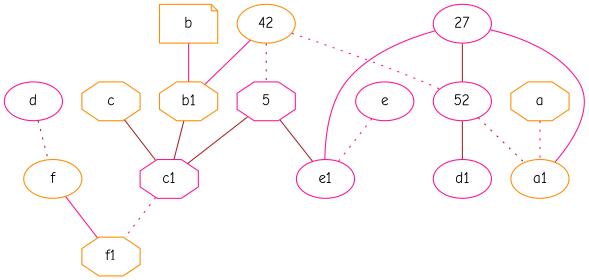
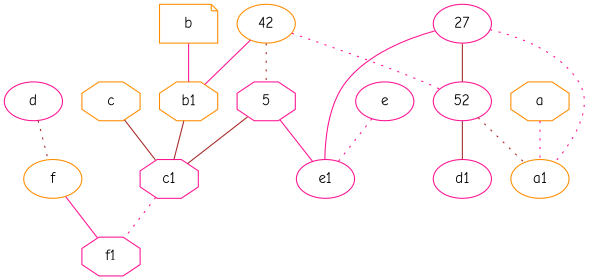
(574, 75) -> (574, 75)
(296, 141) -> (296, 141)
(111, 257) -> (111, 257)
